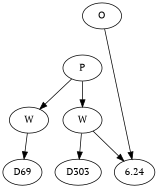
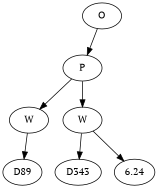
(118, 91) -> (94, 38)
(22, 172) -> (22, 172)
(78, 172) -> (78, 172)
